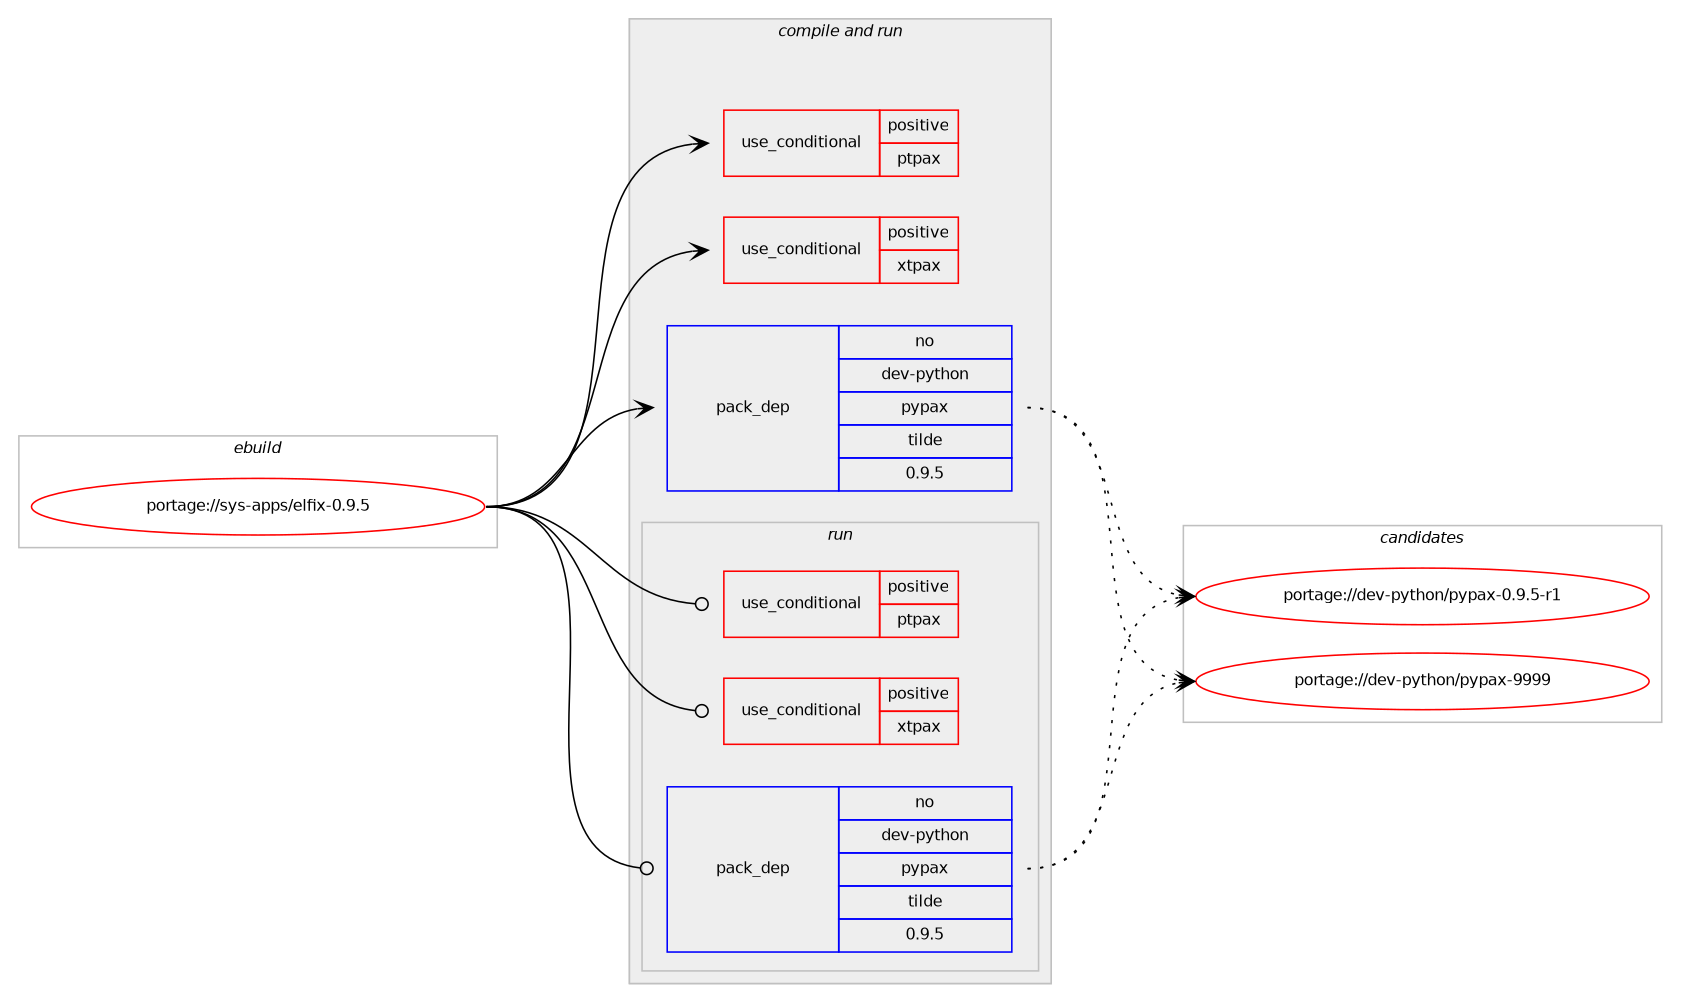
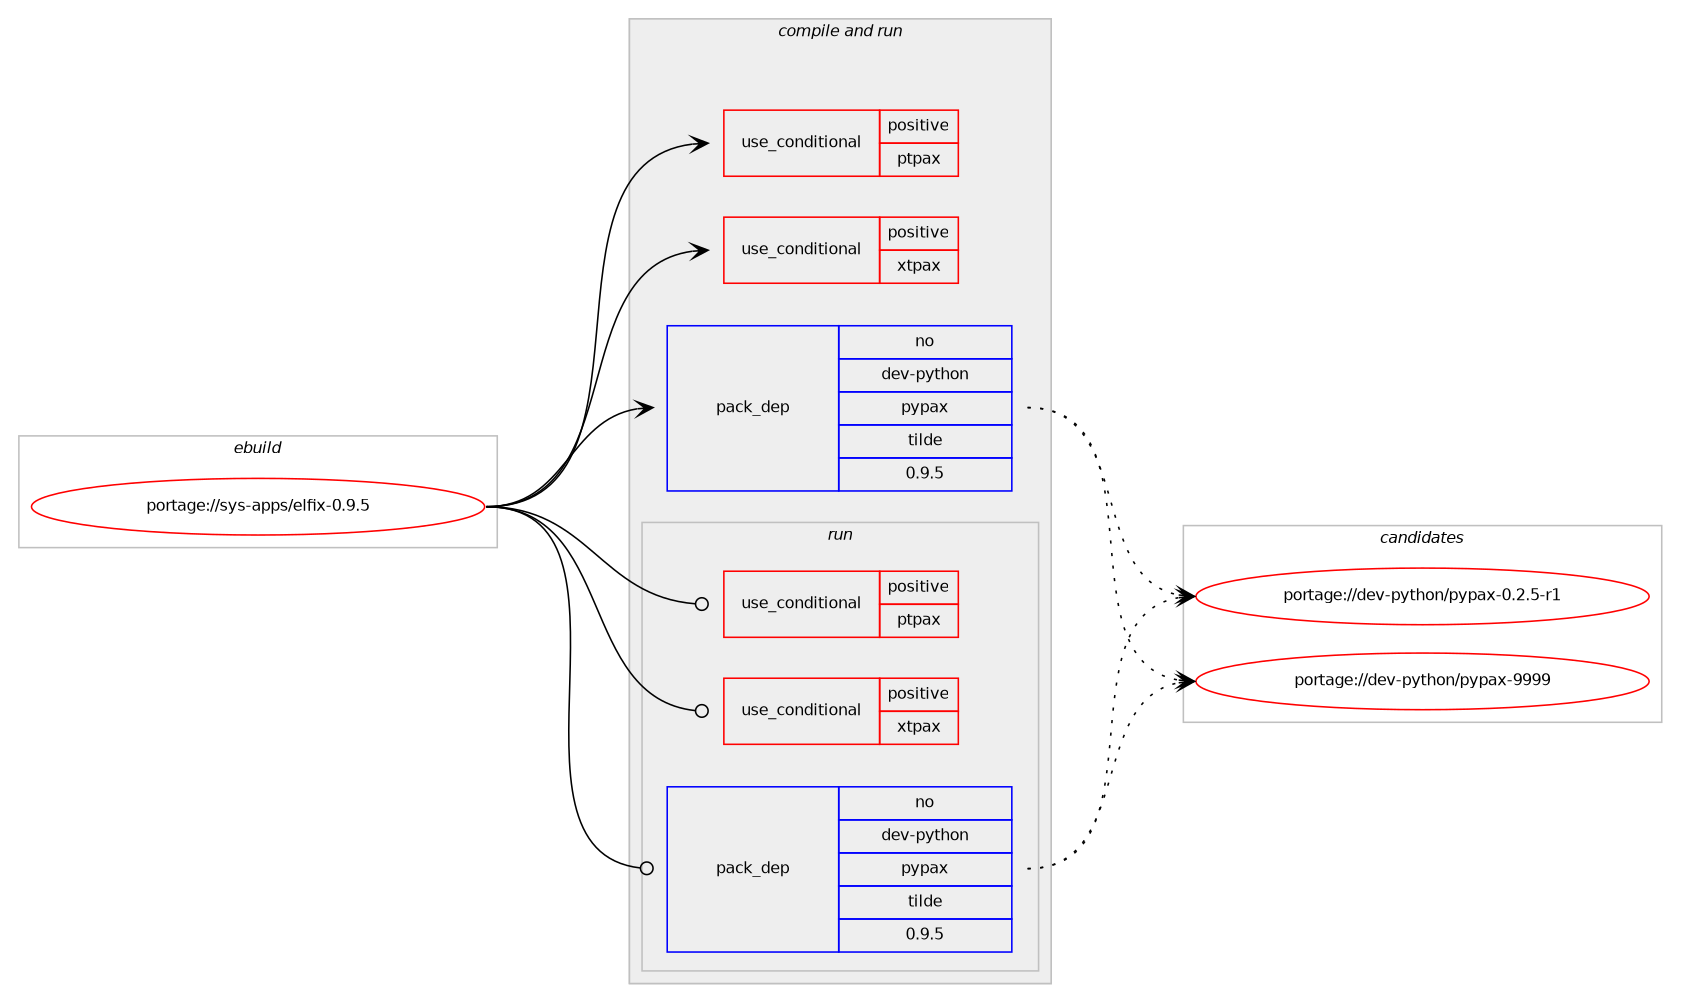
(1423, 596) -> (1423, 596)
